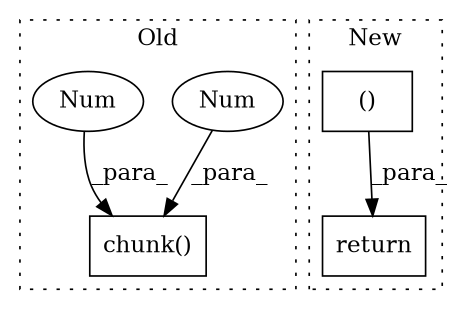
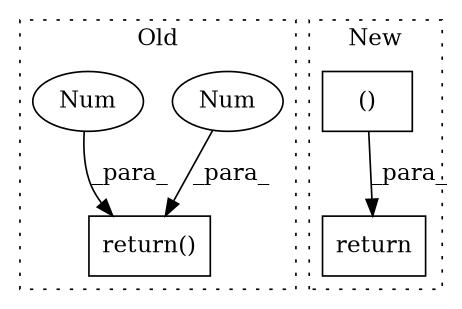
(148, 246) -> (150, 246)
